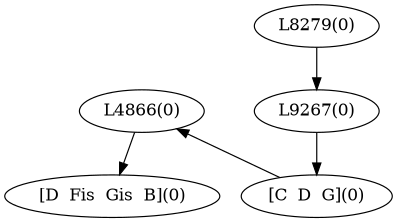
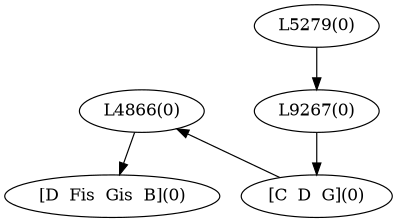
(317, 26) -> (317, 26)
